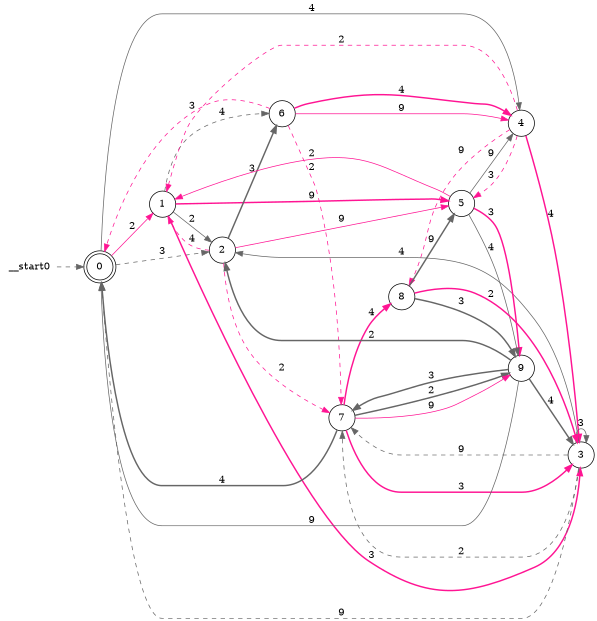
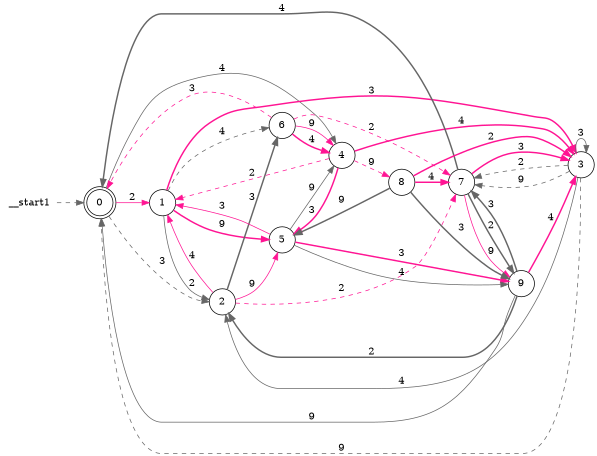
(312, 153) -> (222, 206)
(504, 168) -> (324, 202)
(186, 242) -> (188, 259)
(30, 267) -> (30, 203)
(356, 353) -> (428, 182)
(549, 408) -> (552, 229)
